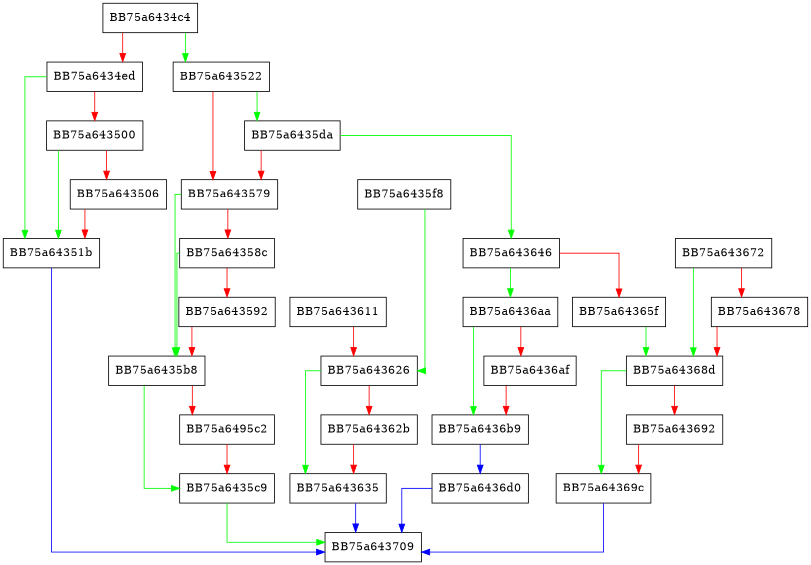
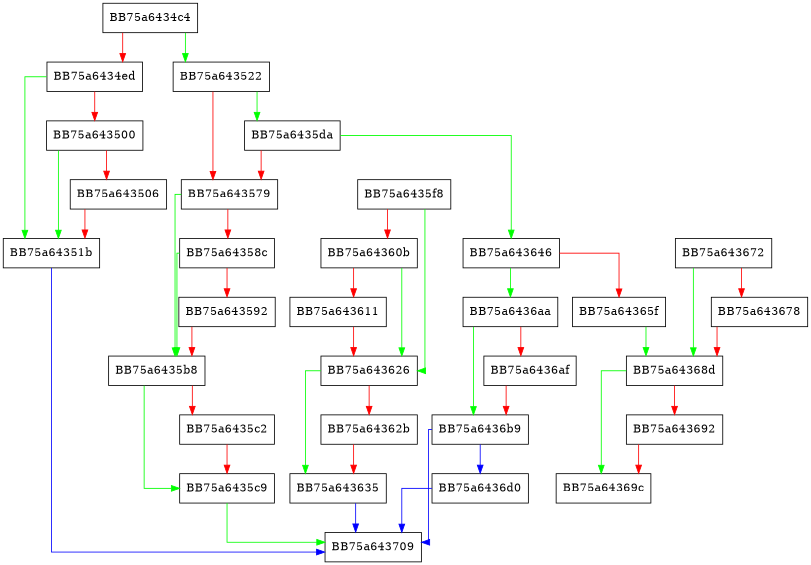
none -> (369, 253)
(227, 430) -> (227, 430)
(541, 552) -> (428, 482)
